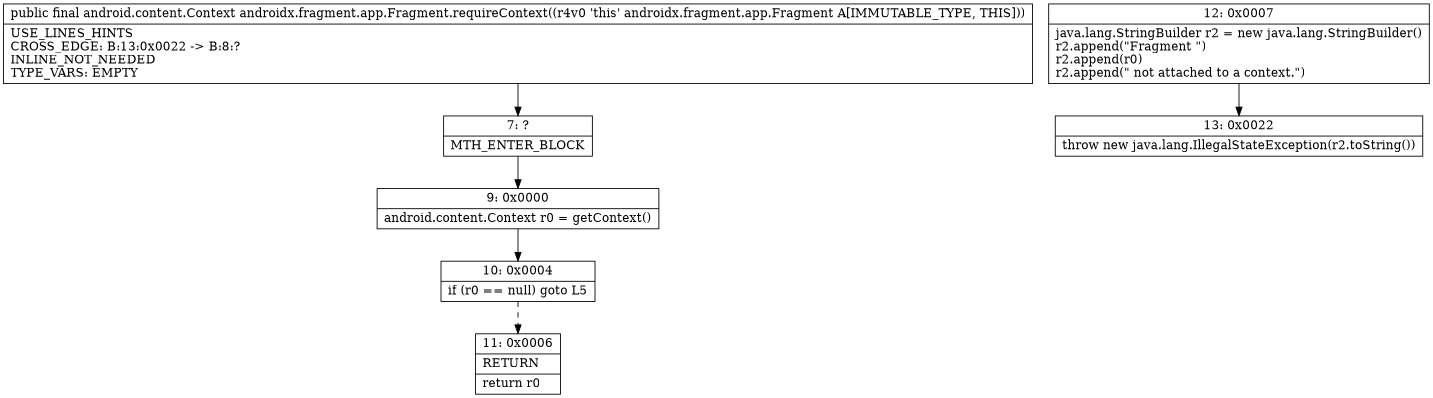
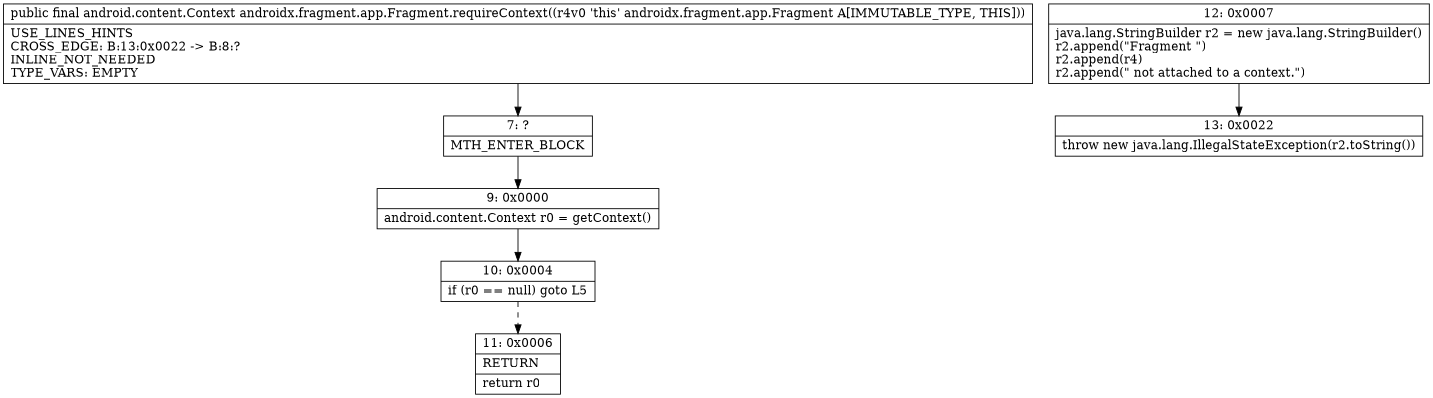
(1099, 60) -> (1099, 60)
